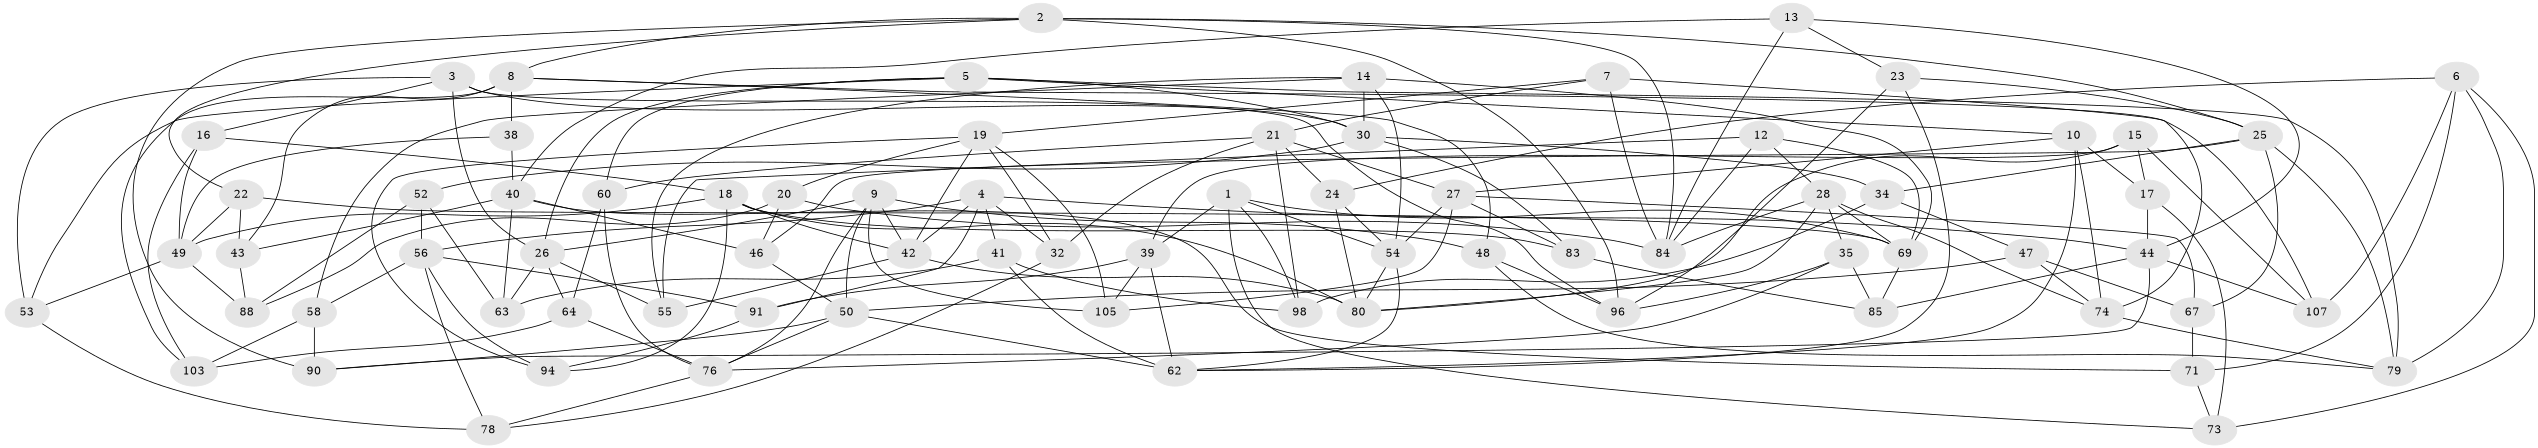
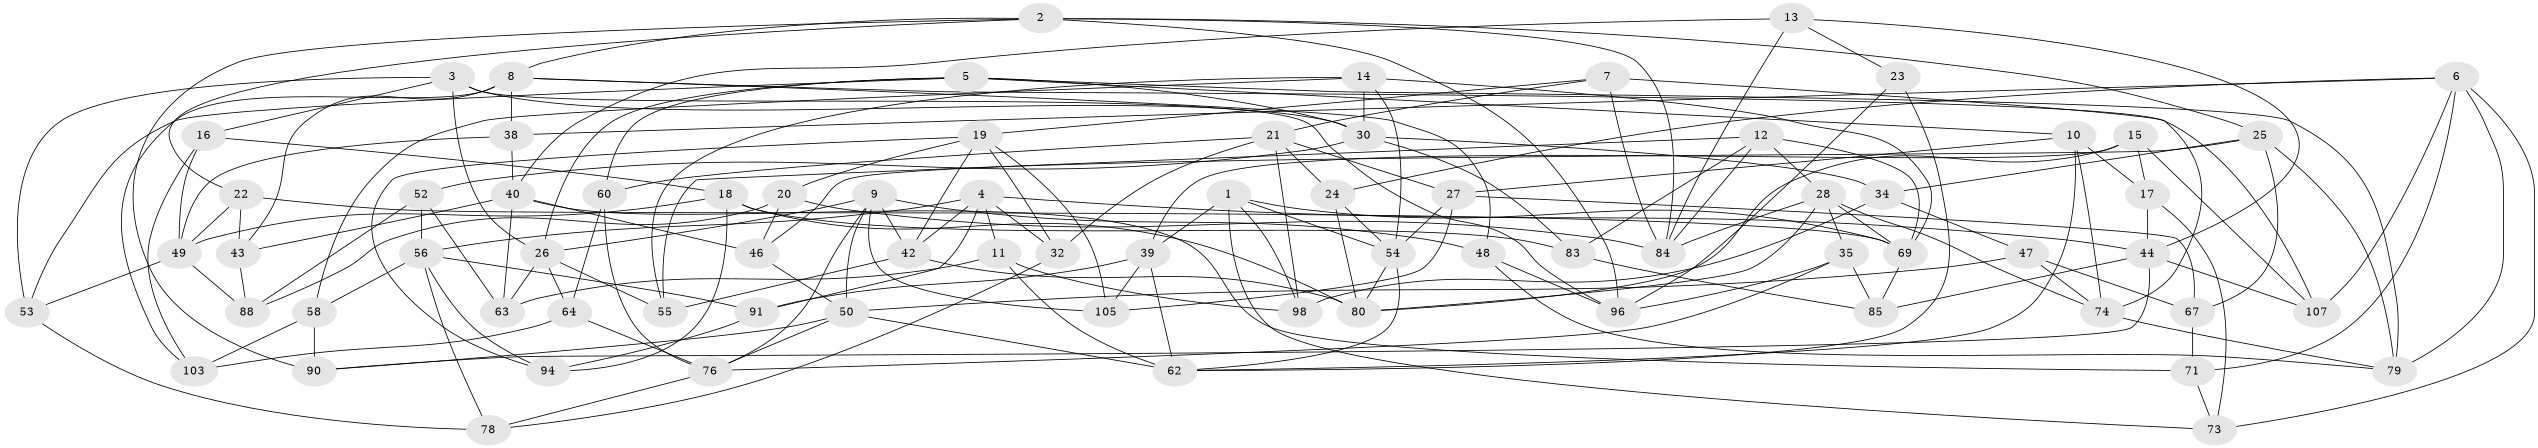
(2099, 96) -> none
none -> (1579, 103)
(1514, 224) -> (1667, 195)
(815, 229) -> none
(999, 254) -> (999, 254)
